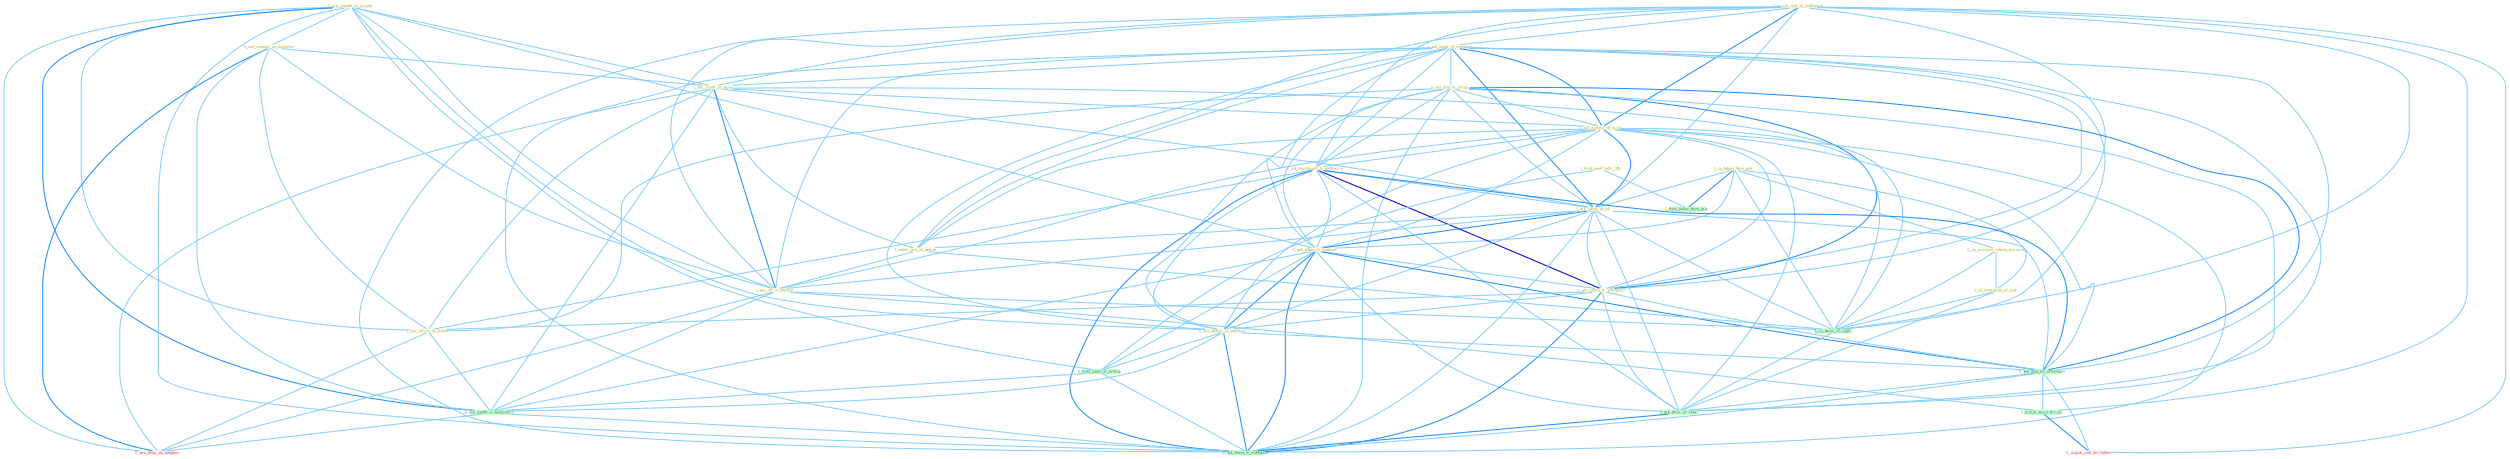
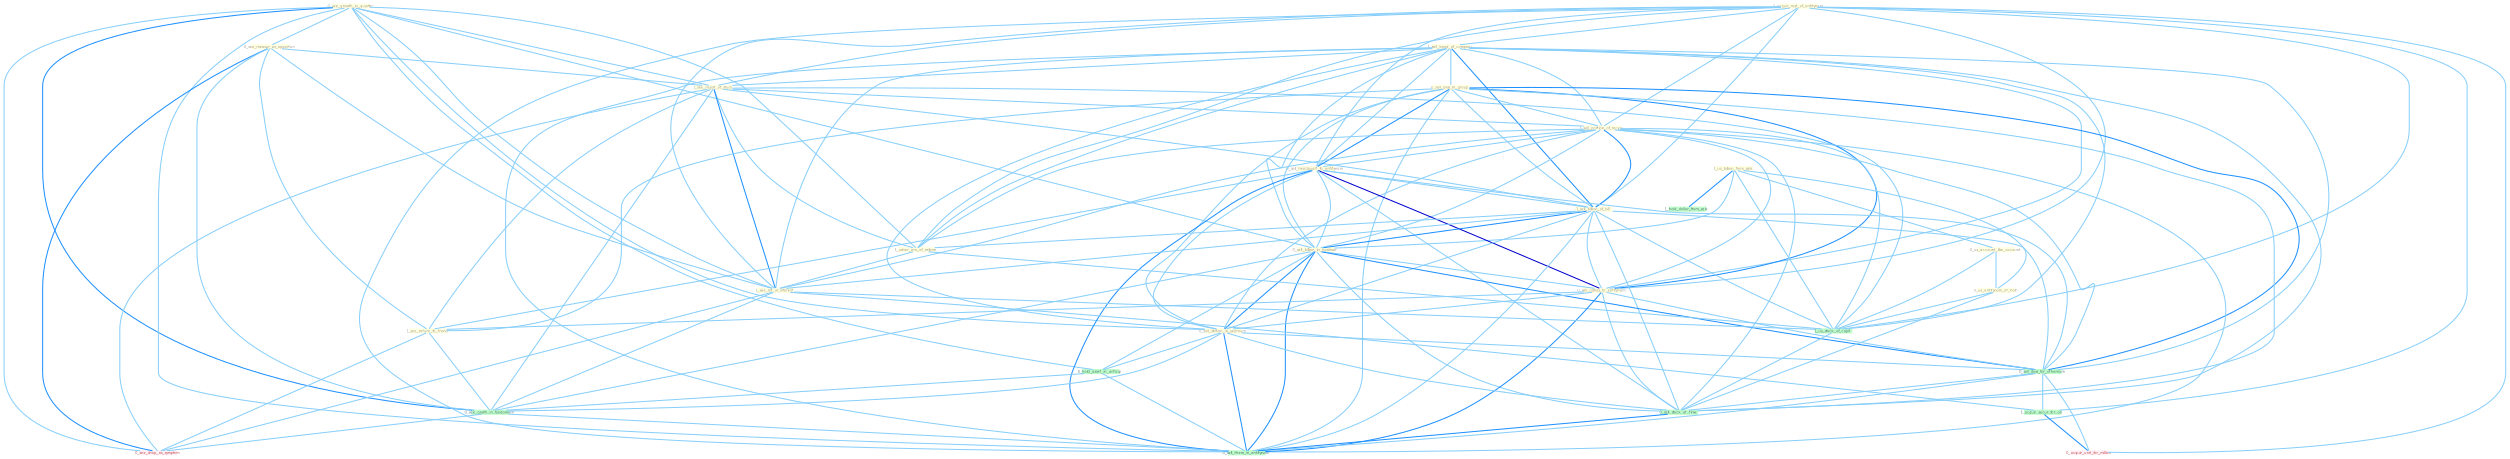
(1701, 67) -> (1701, 67)
(1541, 70) -> (1541, 70)
(1383, 128) -> (1383, 128)
(81, 167) -> (660, 53)
(1602, 169) -> none
(1664, 189) -> none
(1772, 214) -> (1772, 214)
(1996, 250) -> (1996, 250)
none -> (1445, 384)
